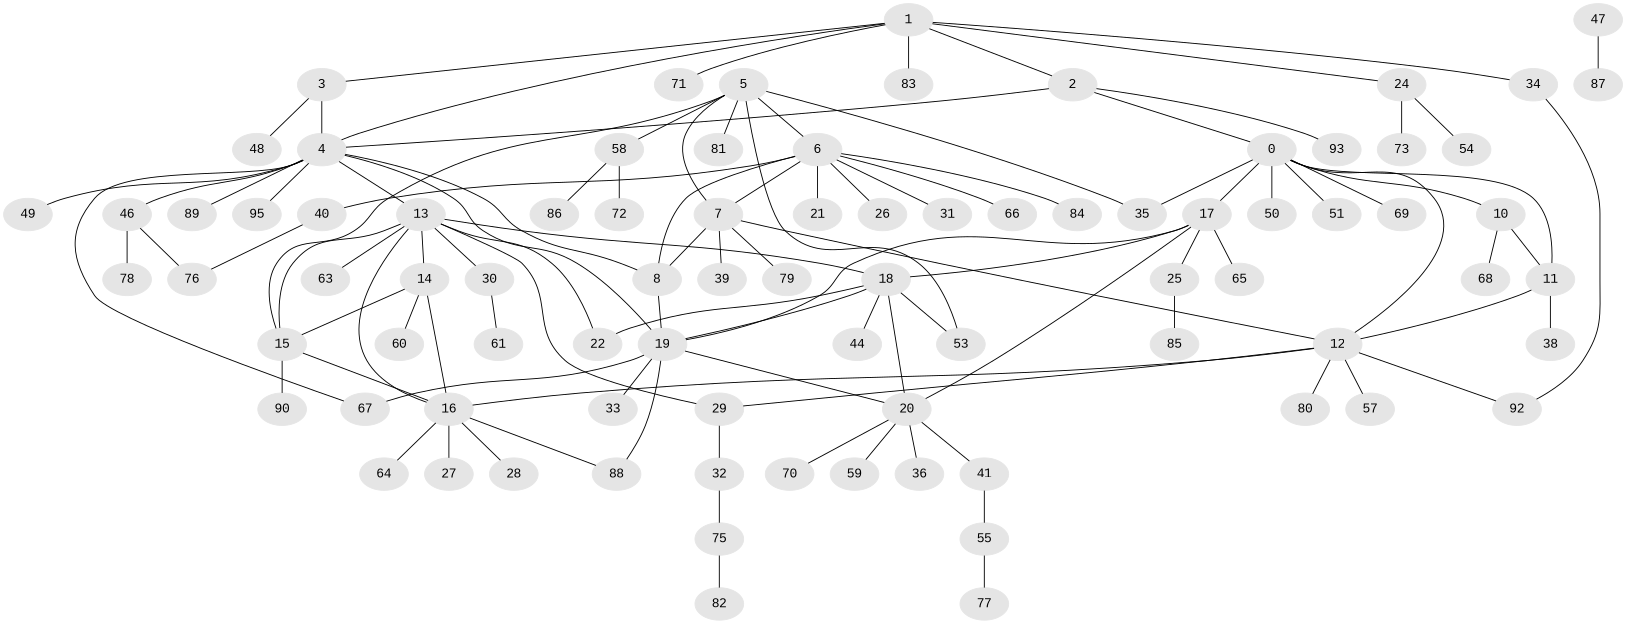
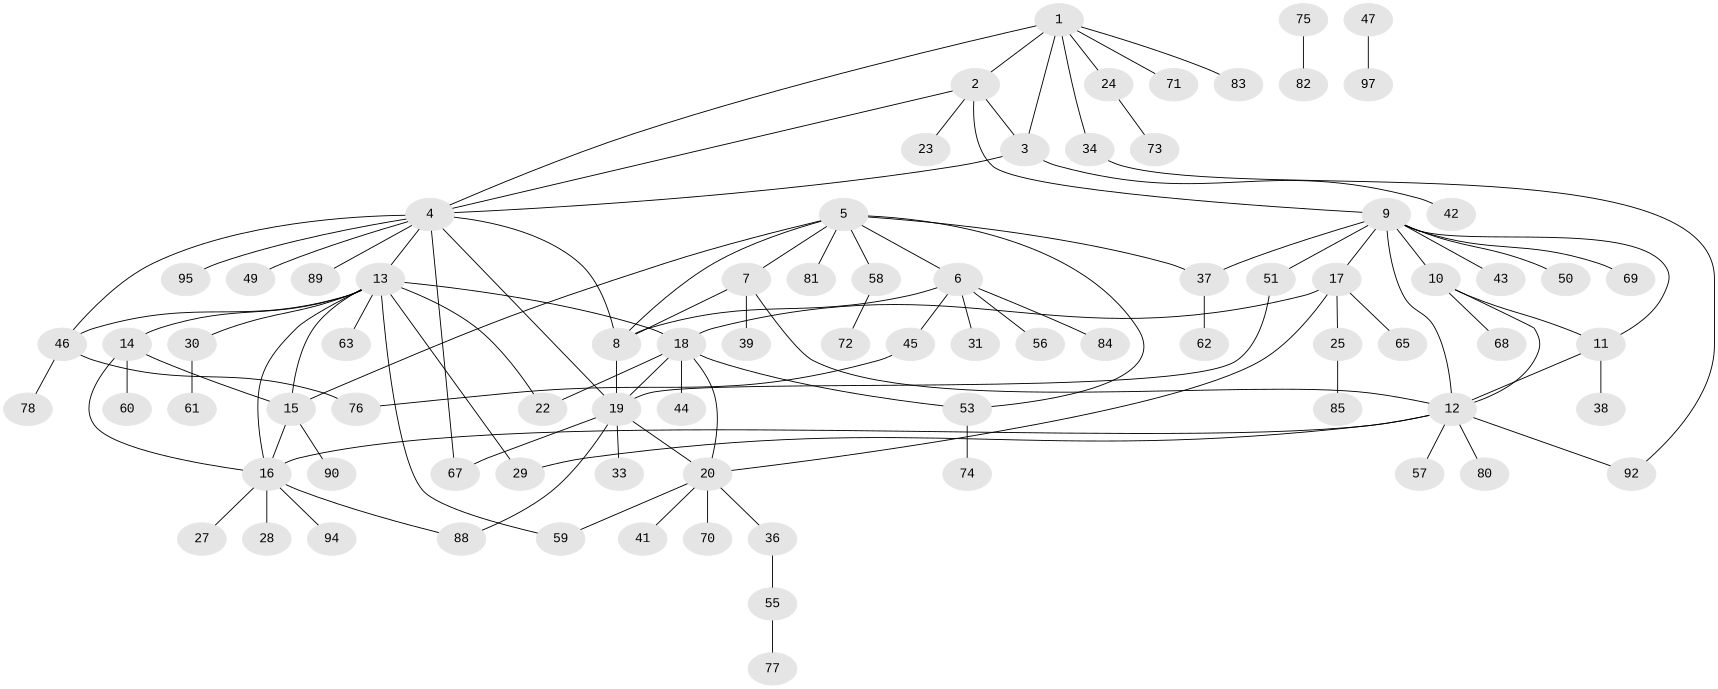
(1598, 85) -> (1368, 85)
none -> (1000, 117)
(257, 150) -> (1451, 215)
(1272, 150) -> (1386, 215)
(1337, 150) -> (926, 150)
(1467, 150) -> none
(770, 181) -> none
(322, 215) -> (910, 344)
(554, 215) -> none
(818, 215) -> none
(882, 215) -> none
(1012, 215) -> (1040, 344)
(1142, 215) -> (1204, 279)
(926, 241) -> (990, 384)
none -> (717, 261)
(787, 279) -> none
none -> (1501, 279)
none -> (200, 312)
none -> (1539, 338)
none -> (1204, 344)
none -> (407, 456)
(384, 474) -> (332, 539)
(719, 474) -> none
none -> (967, 474)
(984, 507) -> (772, 572)
